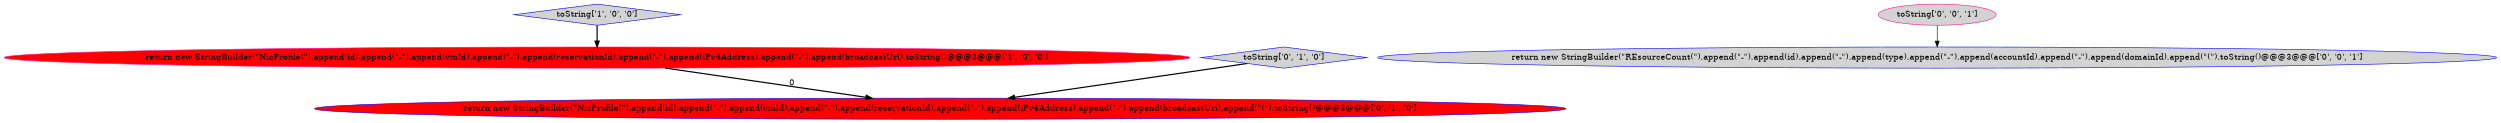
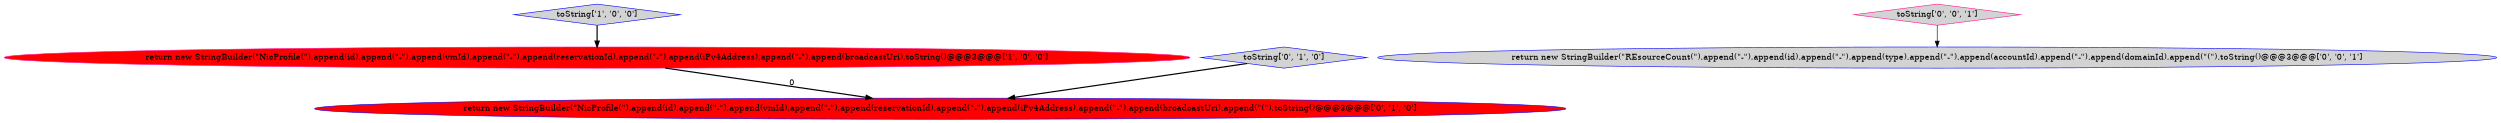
(1937, 15) -> (1937, 15)
